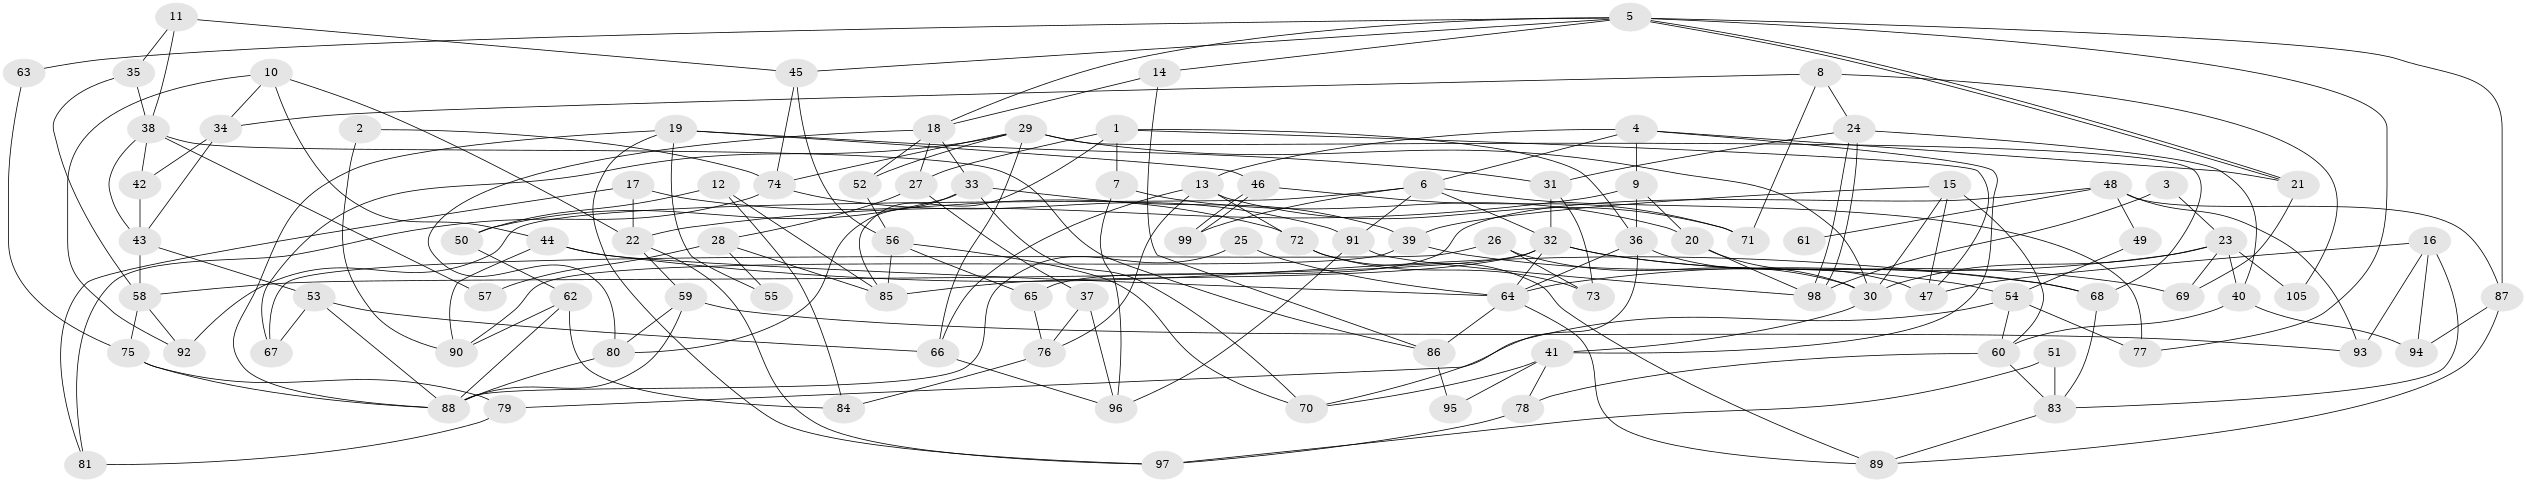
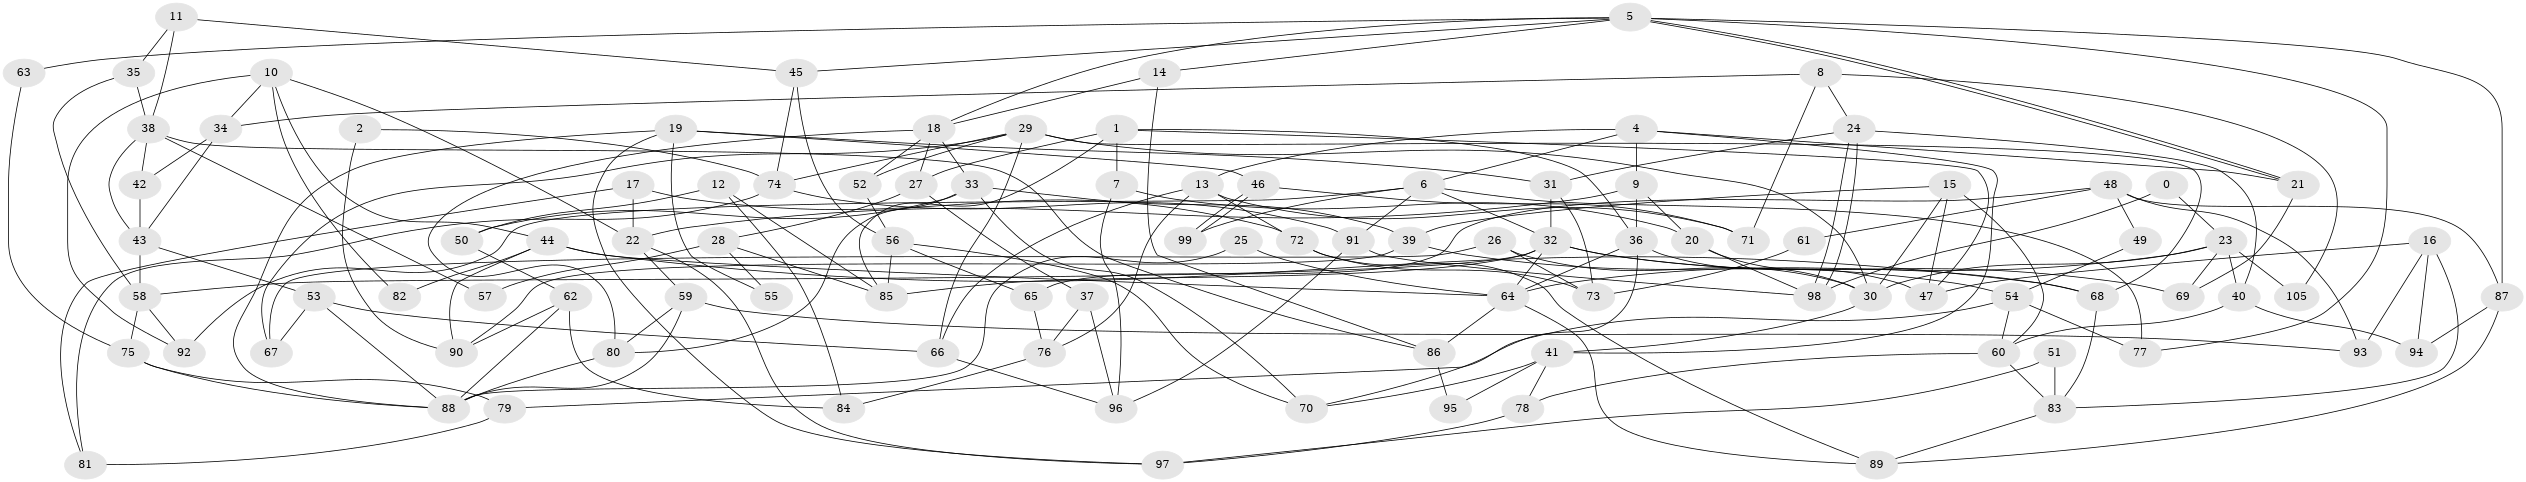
(2167, 185) -> (2167, 185)
none -> (1702, 276)
none -> (400, 297)
